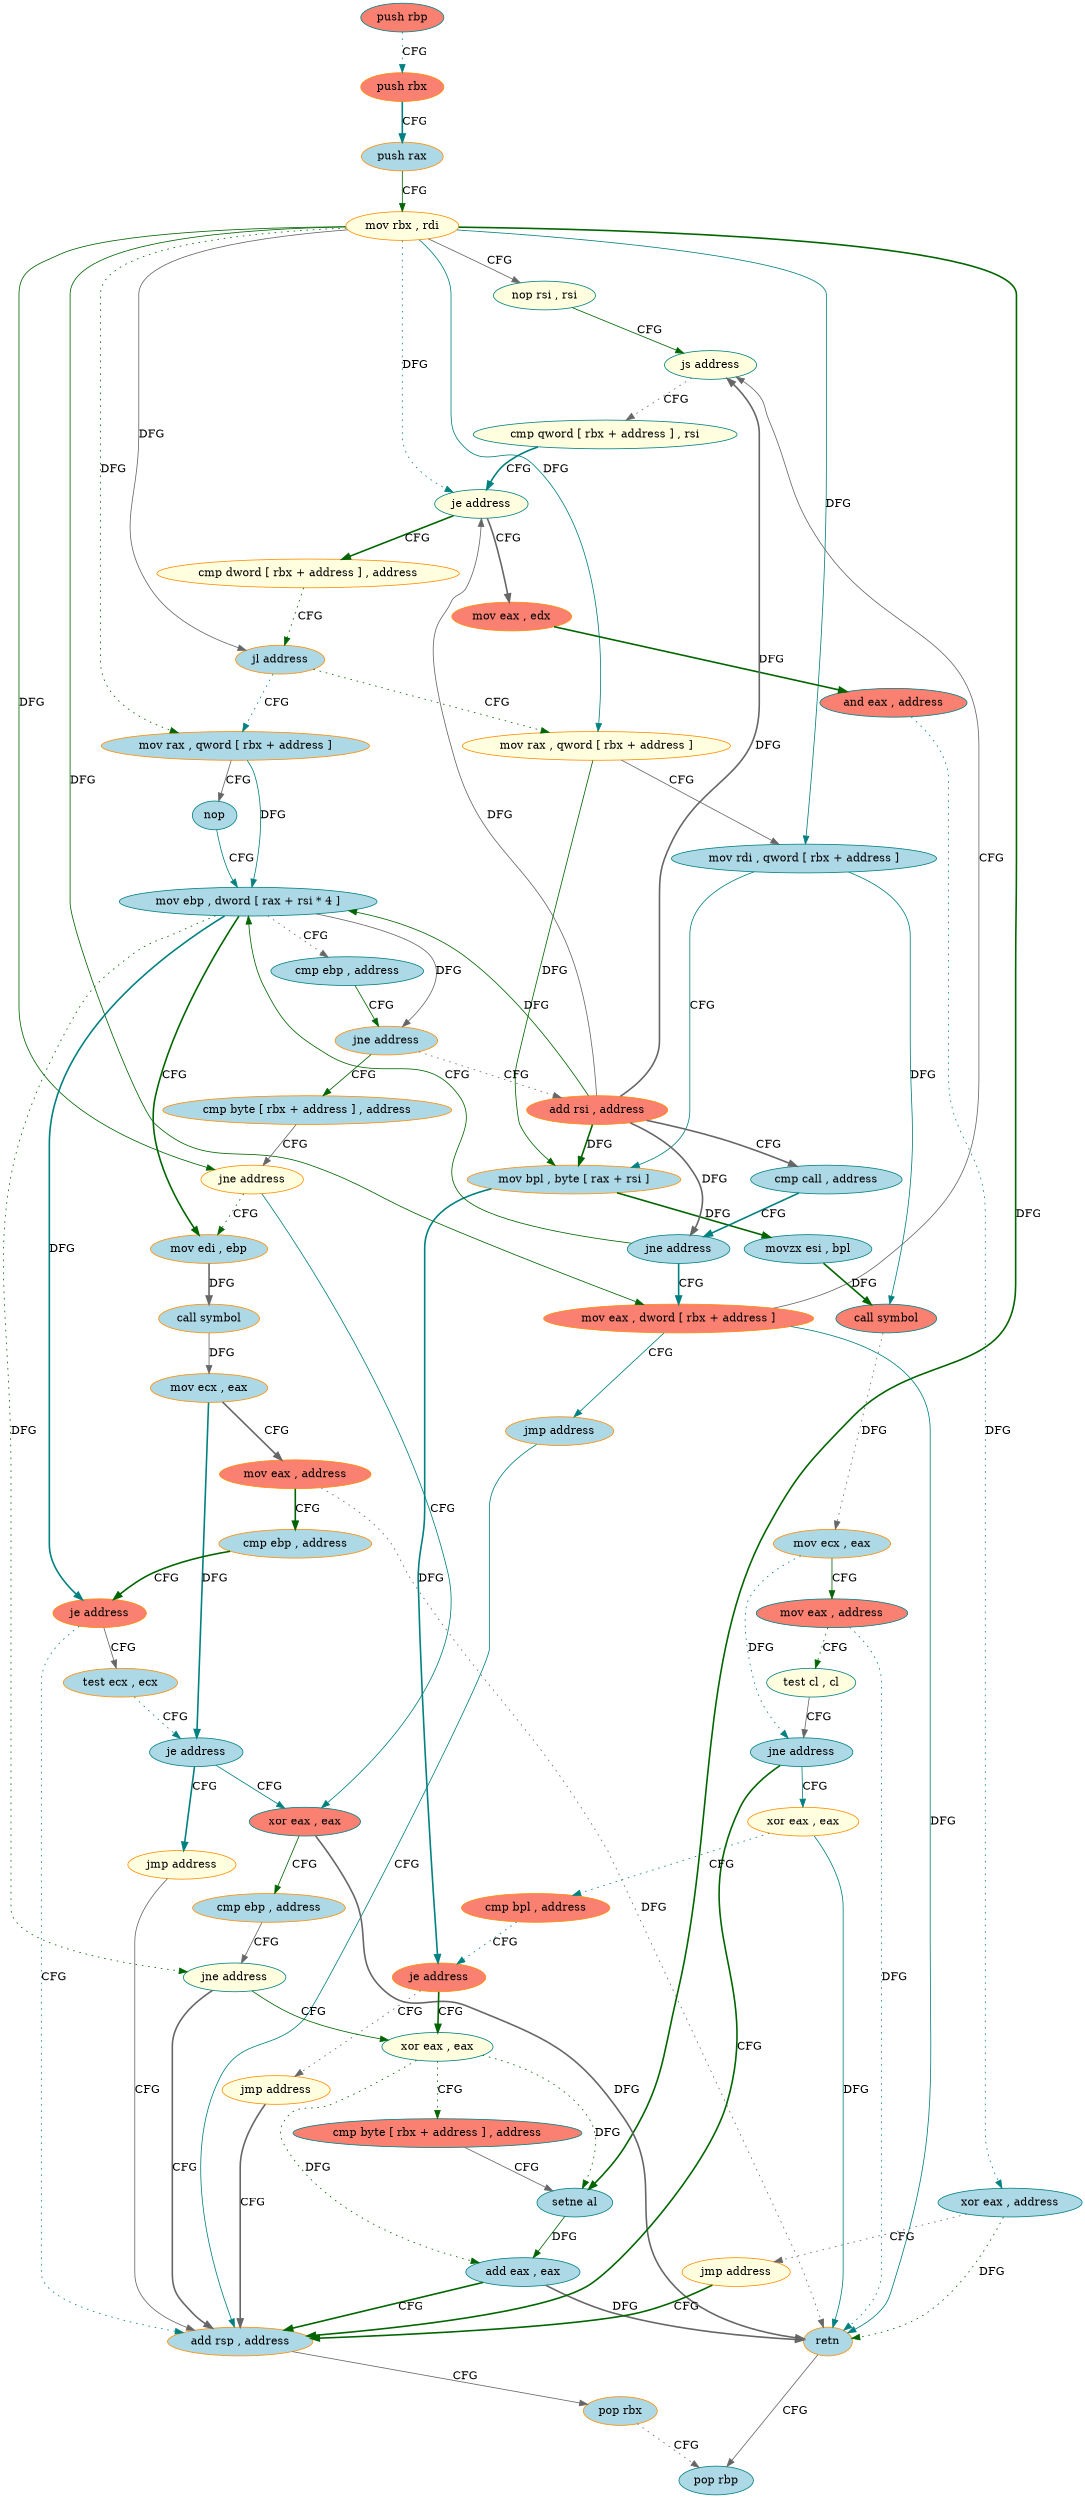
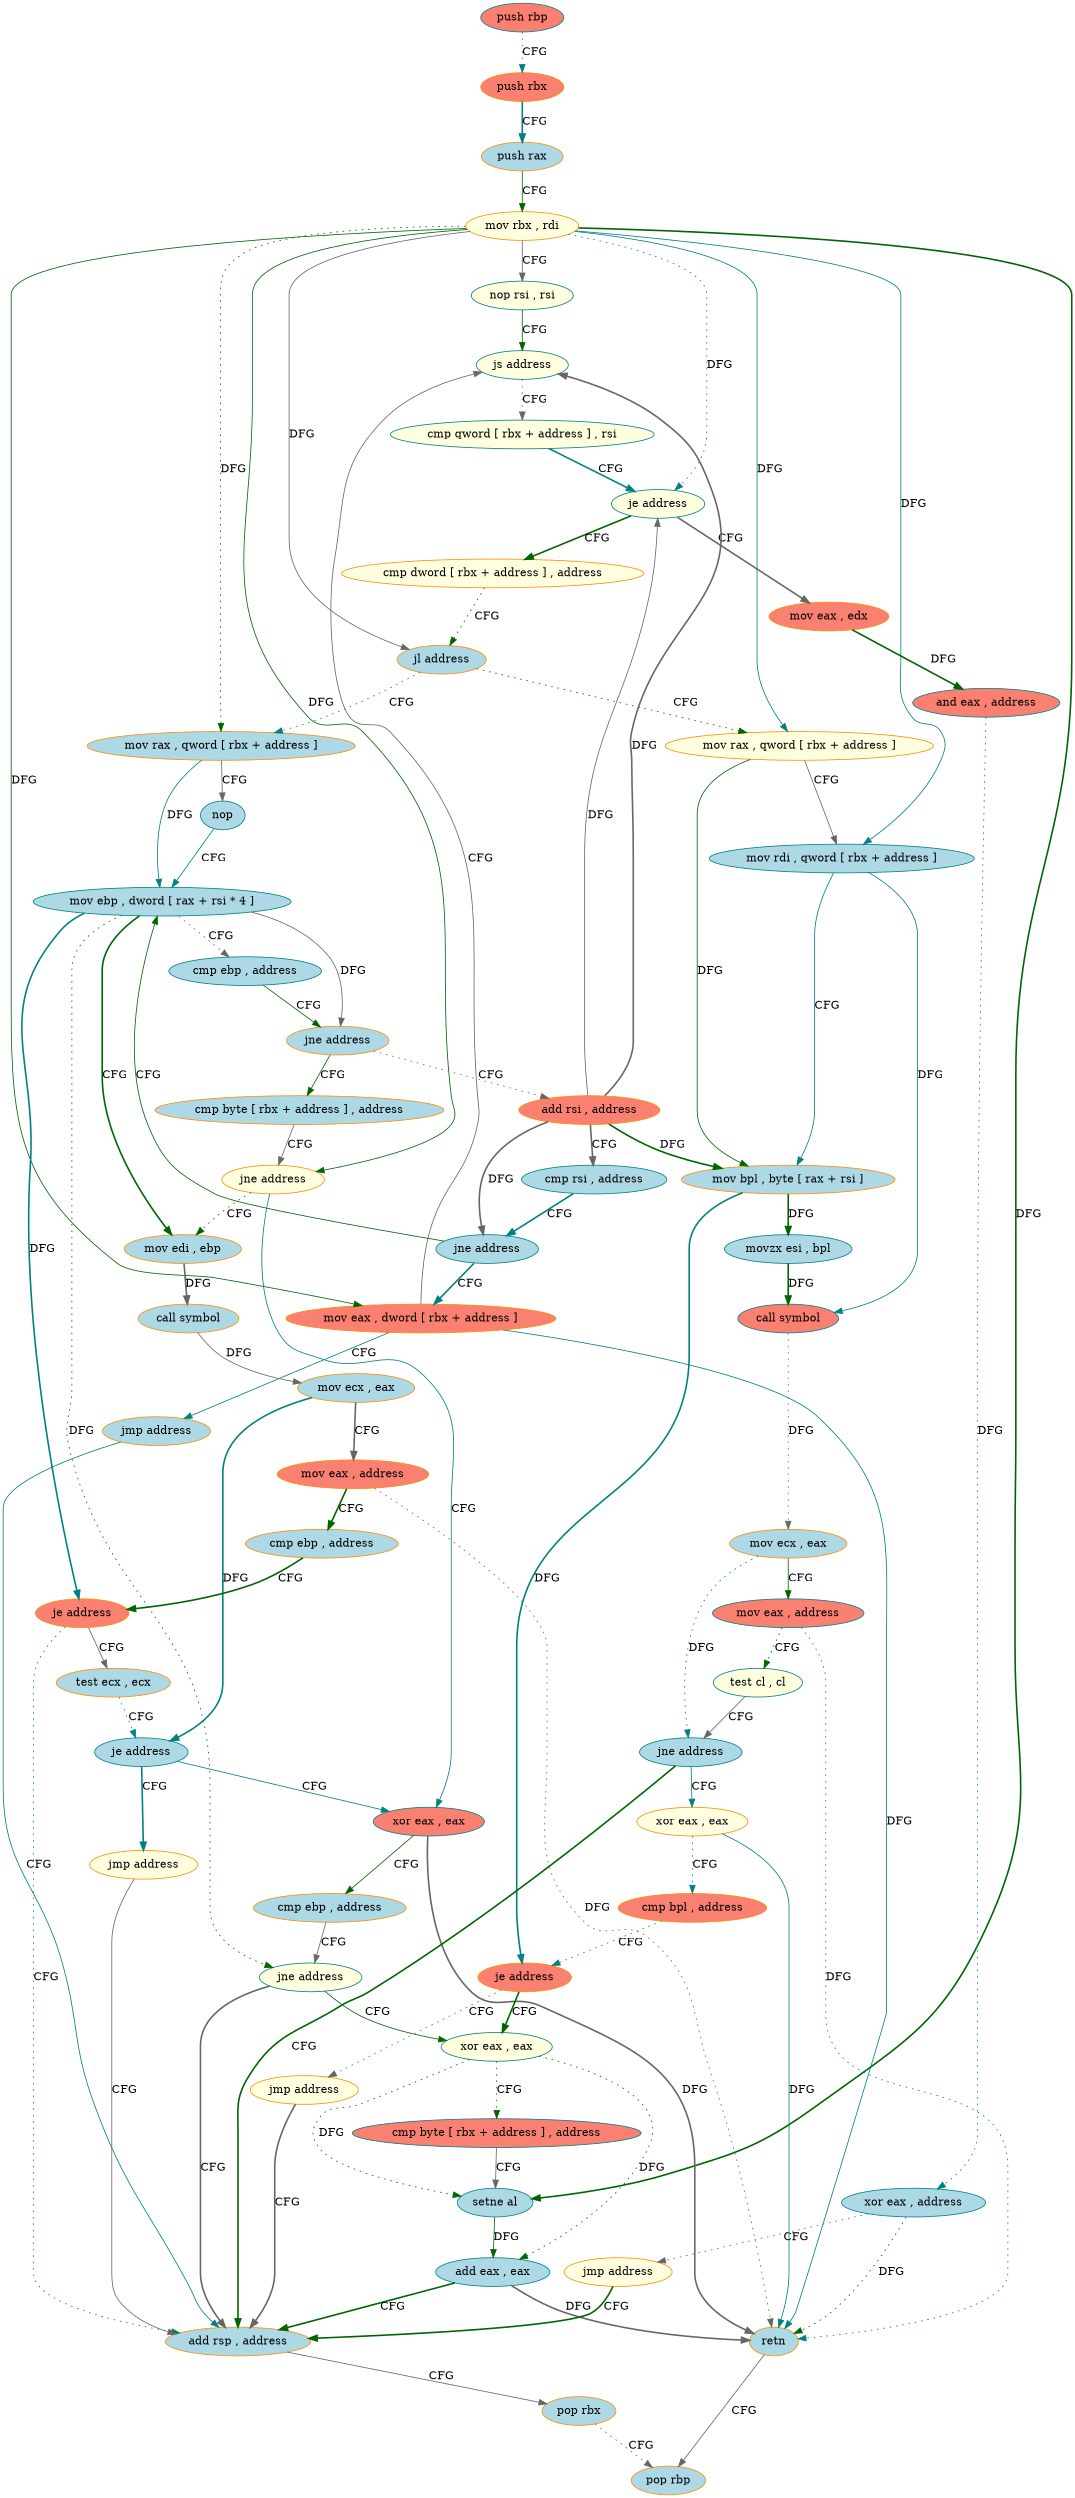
(491, 979) -> none
(826, 1180) -> (594, 1180)
(716, 2480) -> (668, 2480)
